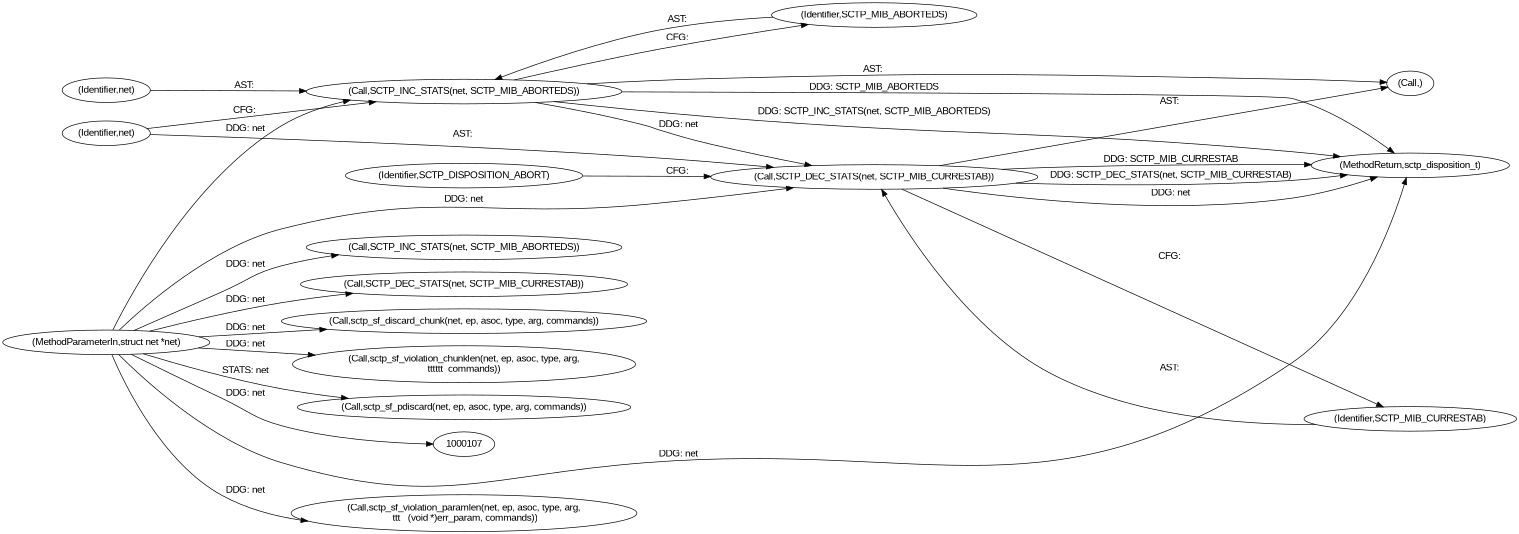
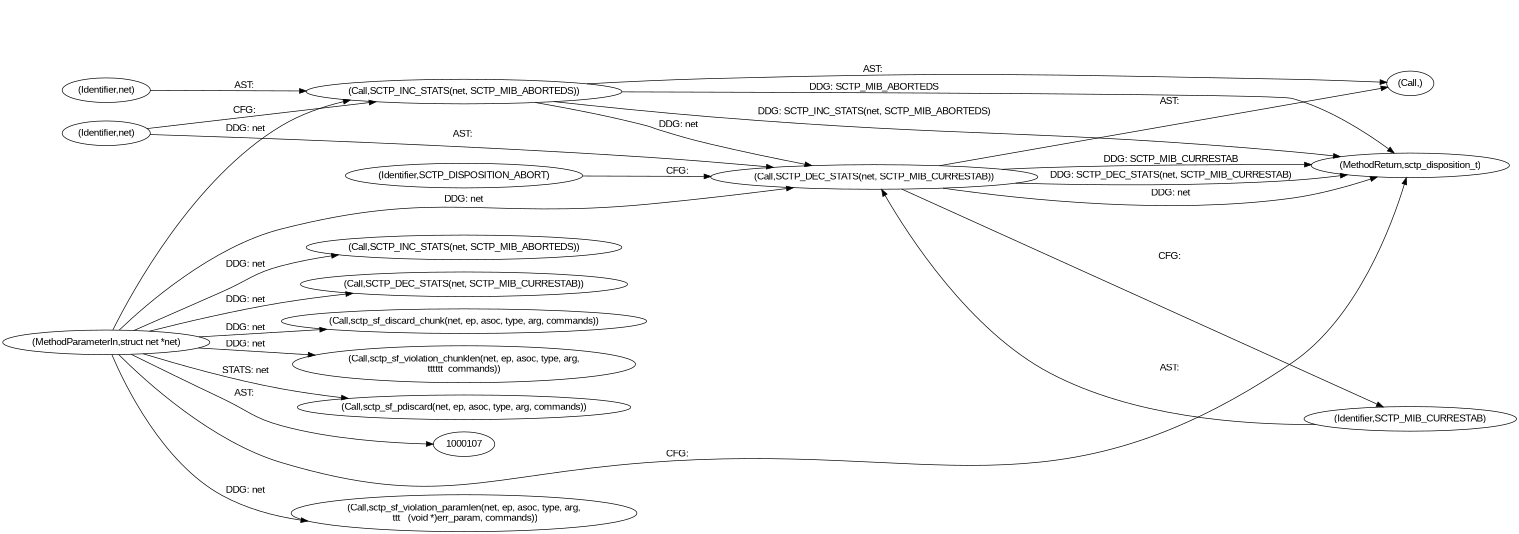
(874, 15) -> none
(246, 393) -> (246, 393)
(679, 454) -> (679, 454)
